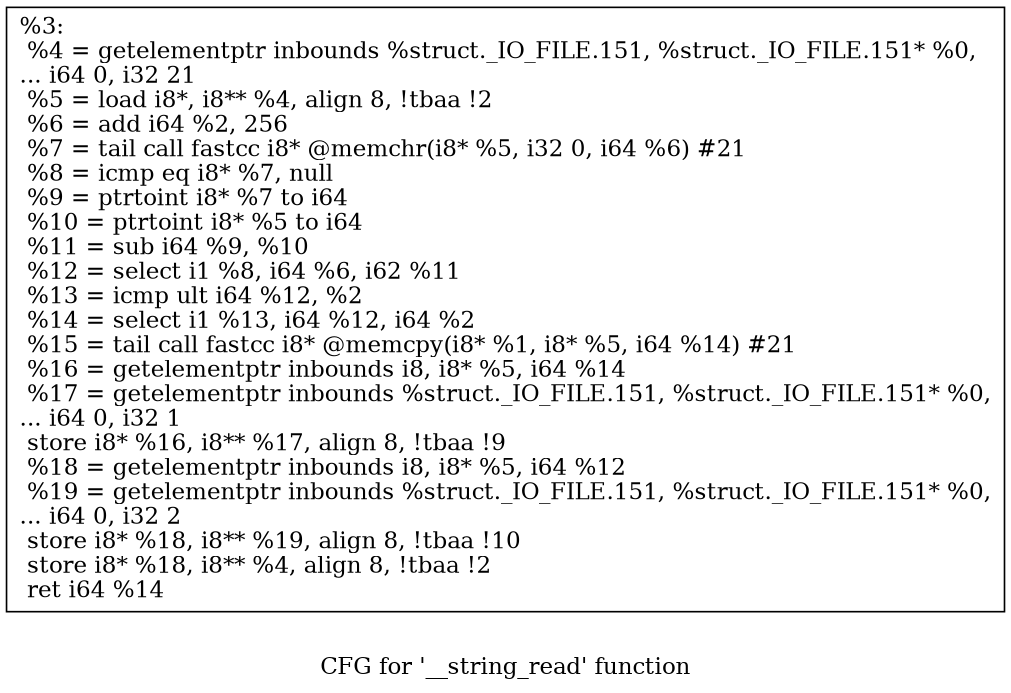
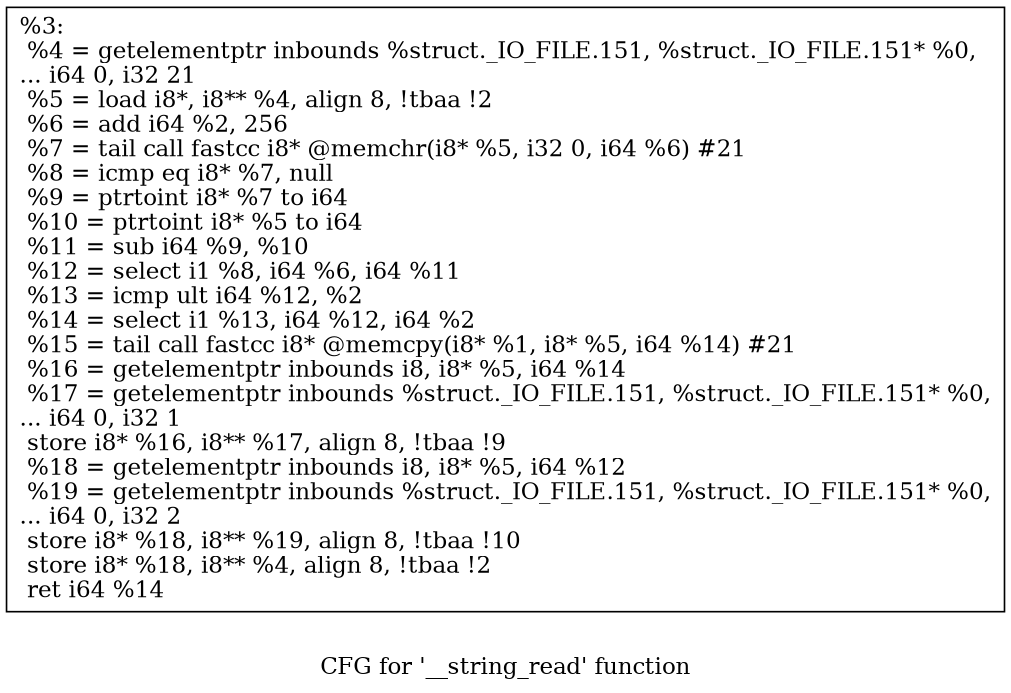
(241, 272) -> (241, 272)
